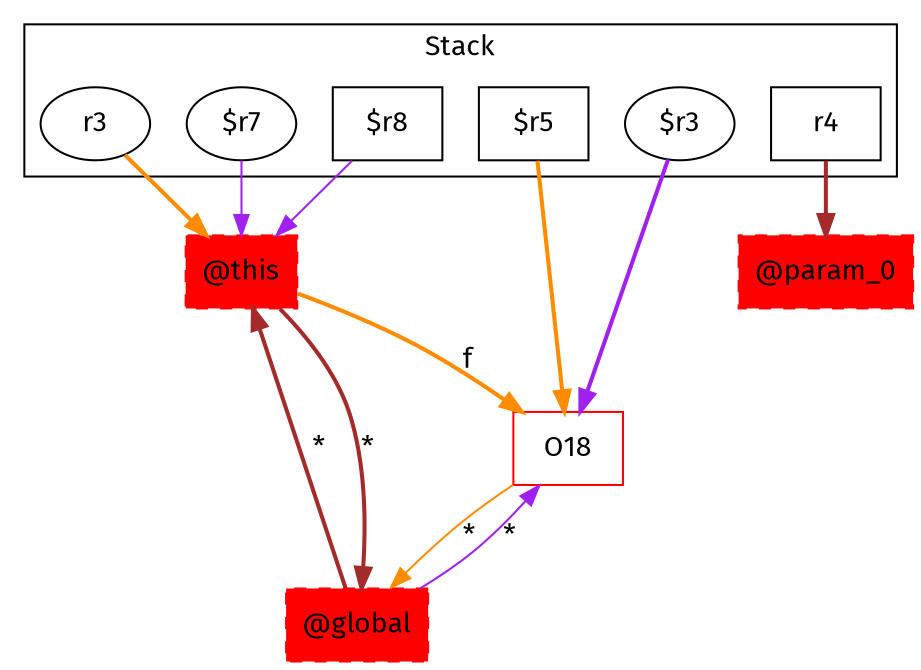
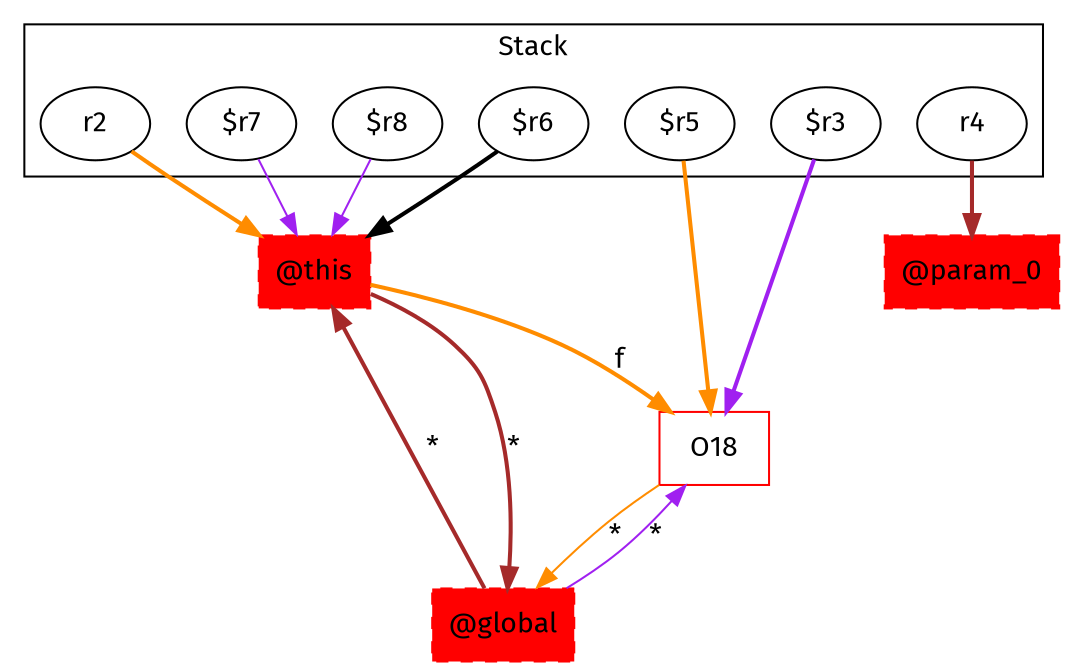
(95, 124) -> (95, 124)
(388, 124) -> (388, 124)
none -> (534, 124)
(534, 124) -> (680, 124)
(826, 124) -> (972, 124)
